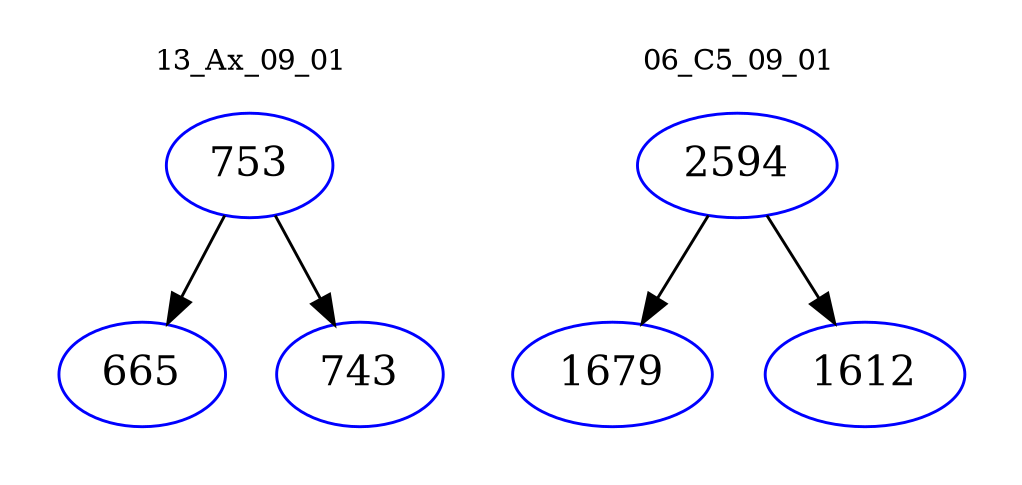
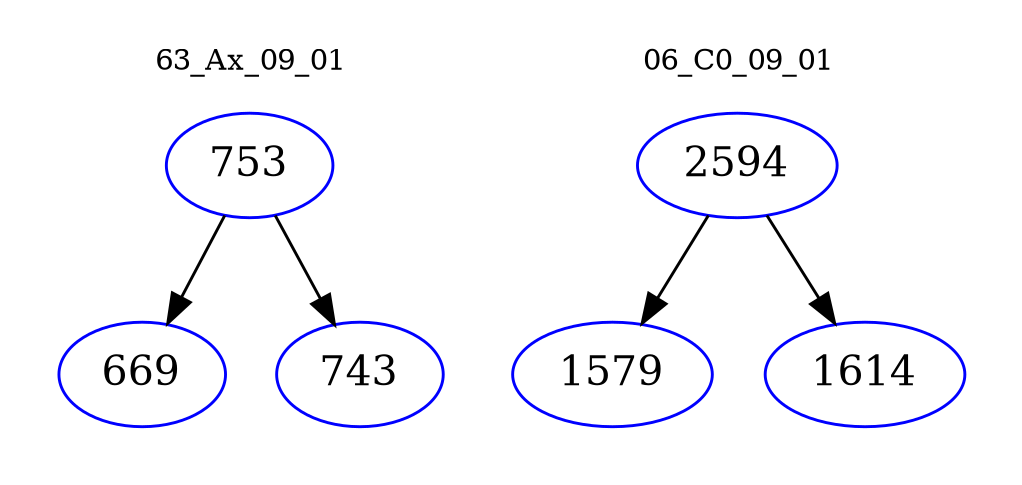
(251, 62) -> (251, 62)
(739, 62) -> (739, 62)
(142, 374) -> (142, 374)
(612, 374) -> (612, 374)
(865, 374) -> (865, 374)
